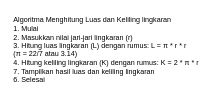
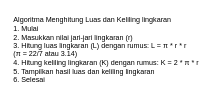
(114, 54) -> (114, 54)
